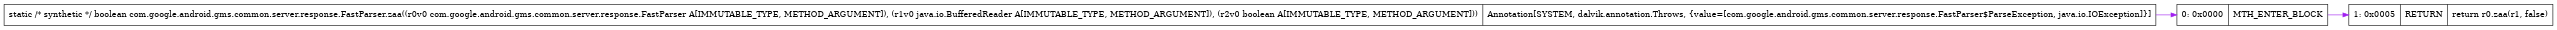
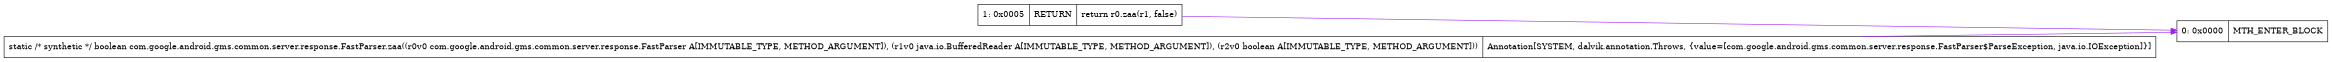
(2335, 15) -> (1677, 23)
